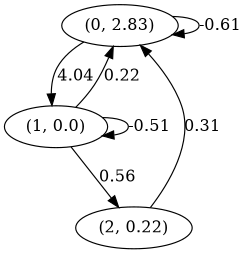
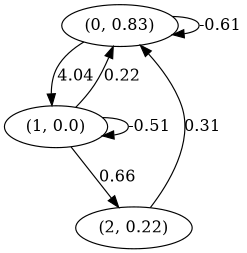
(120, 26) -> (120, 26)
(118, 177) -> (118, 177)
